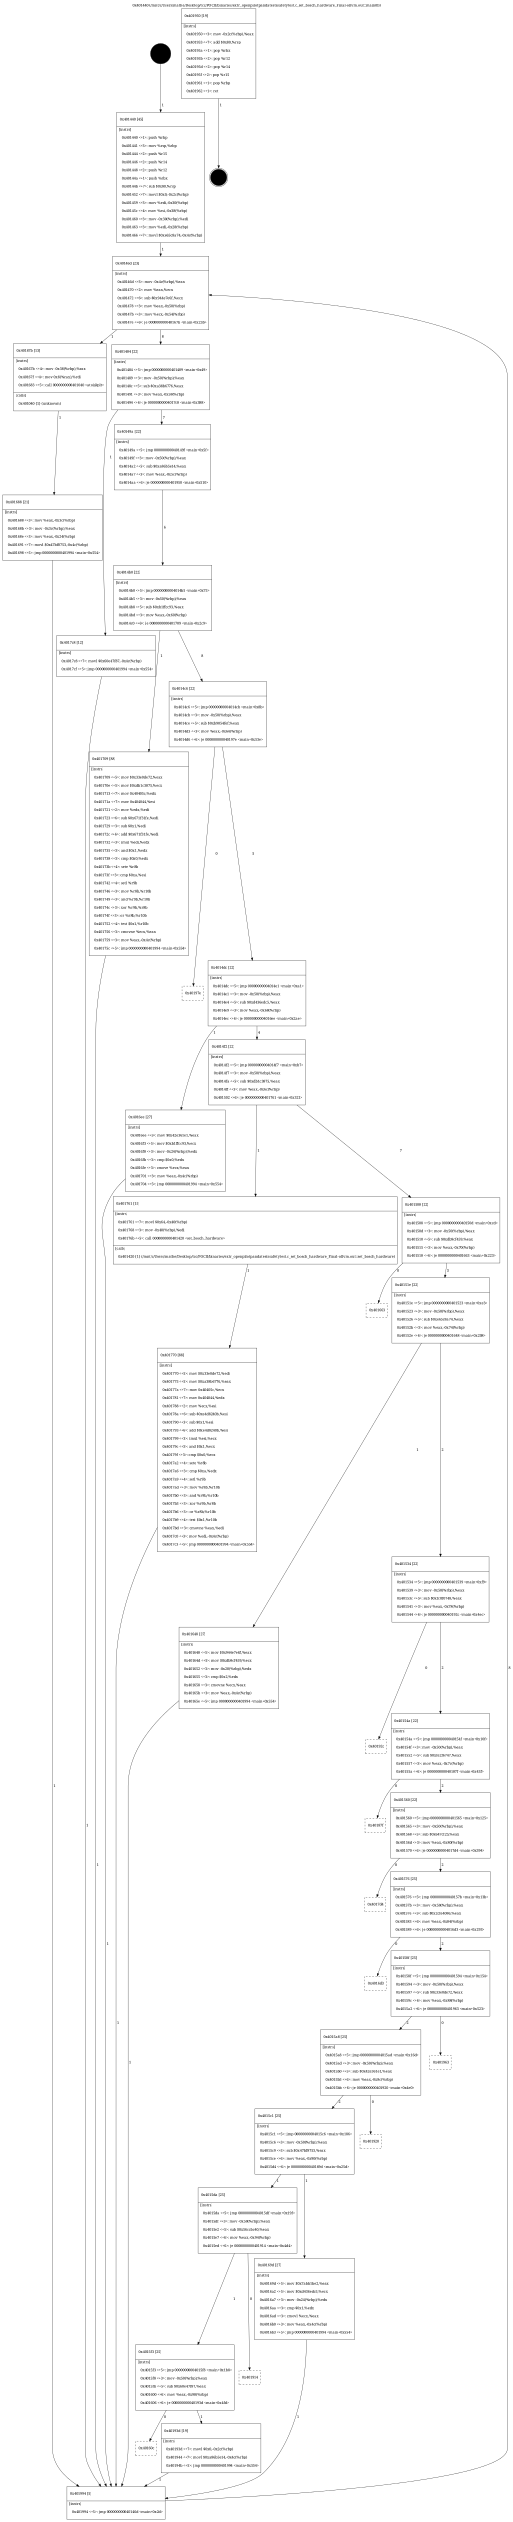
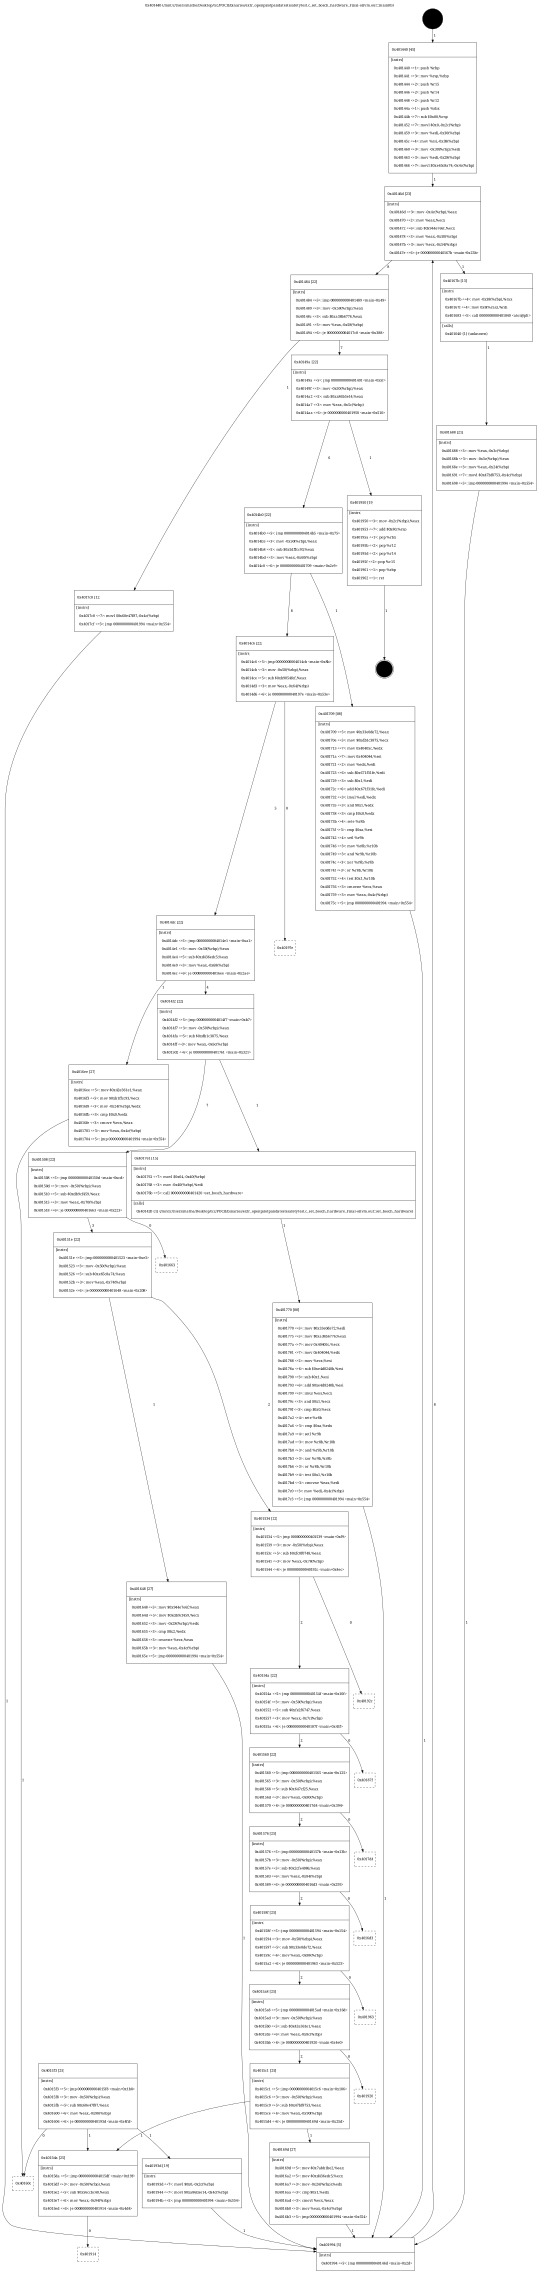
none -> (360, 457)
(106, 1828) -> (21, 1634)
(217, 2298) -> (88, 2139)
